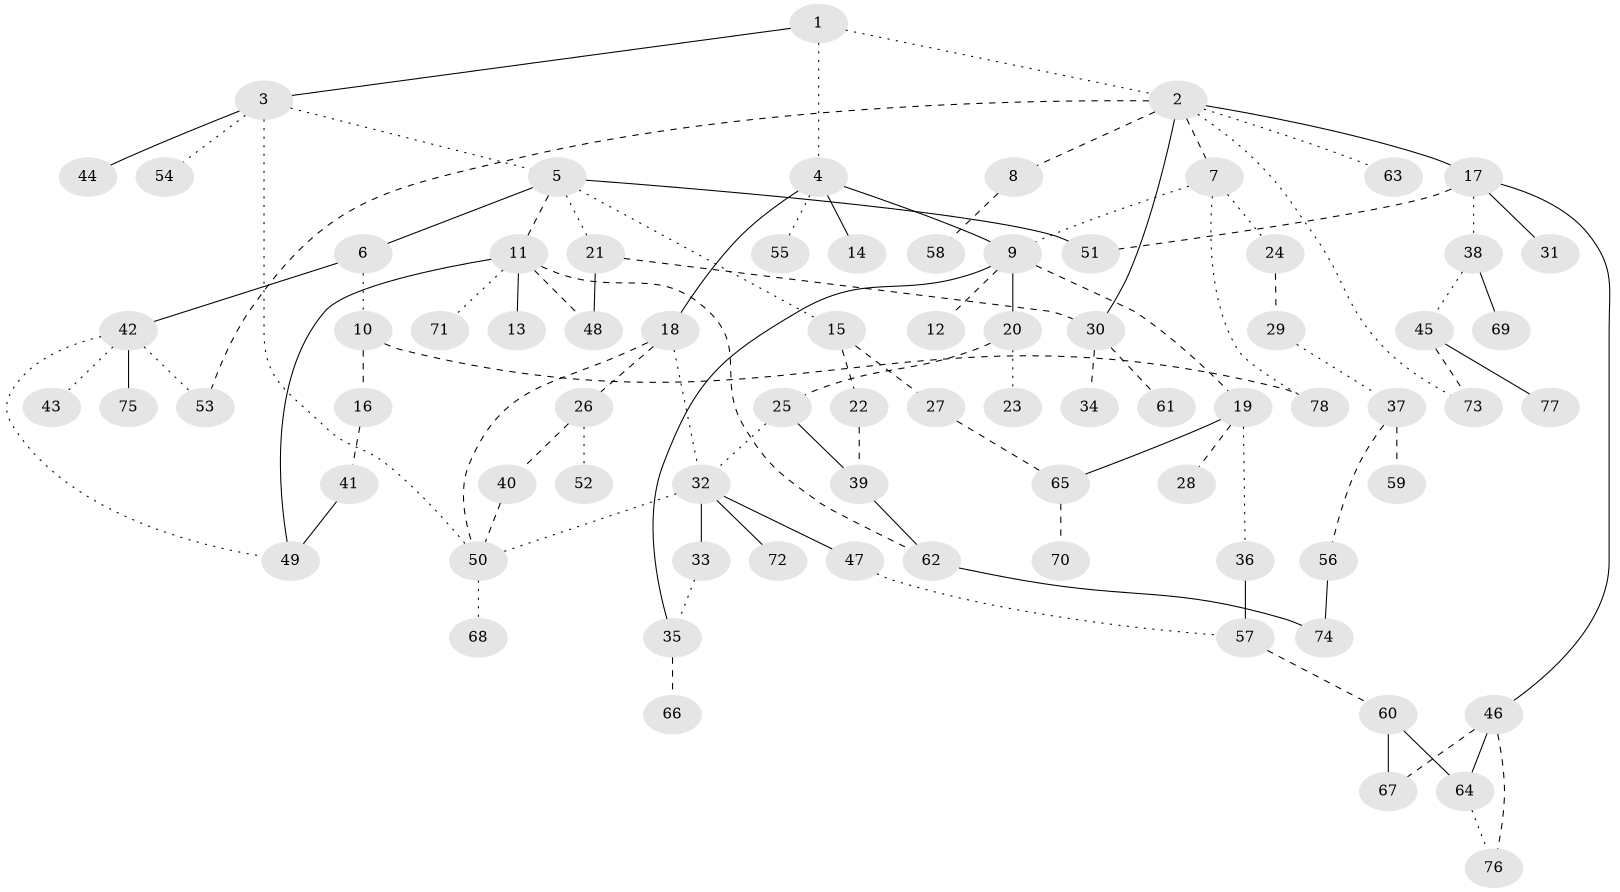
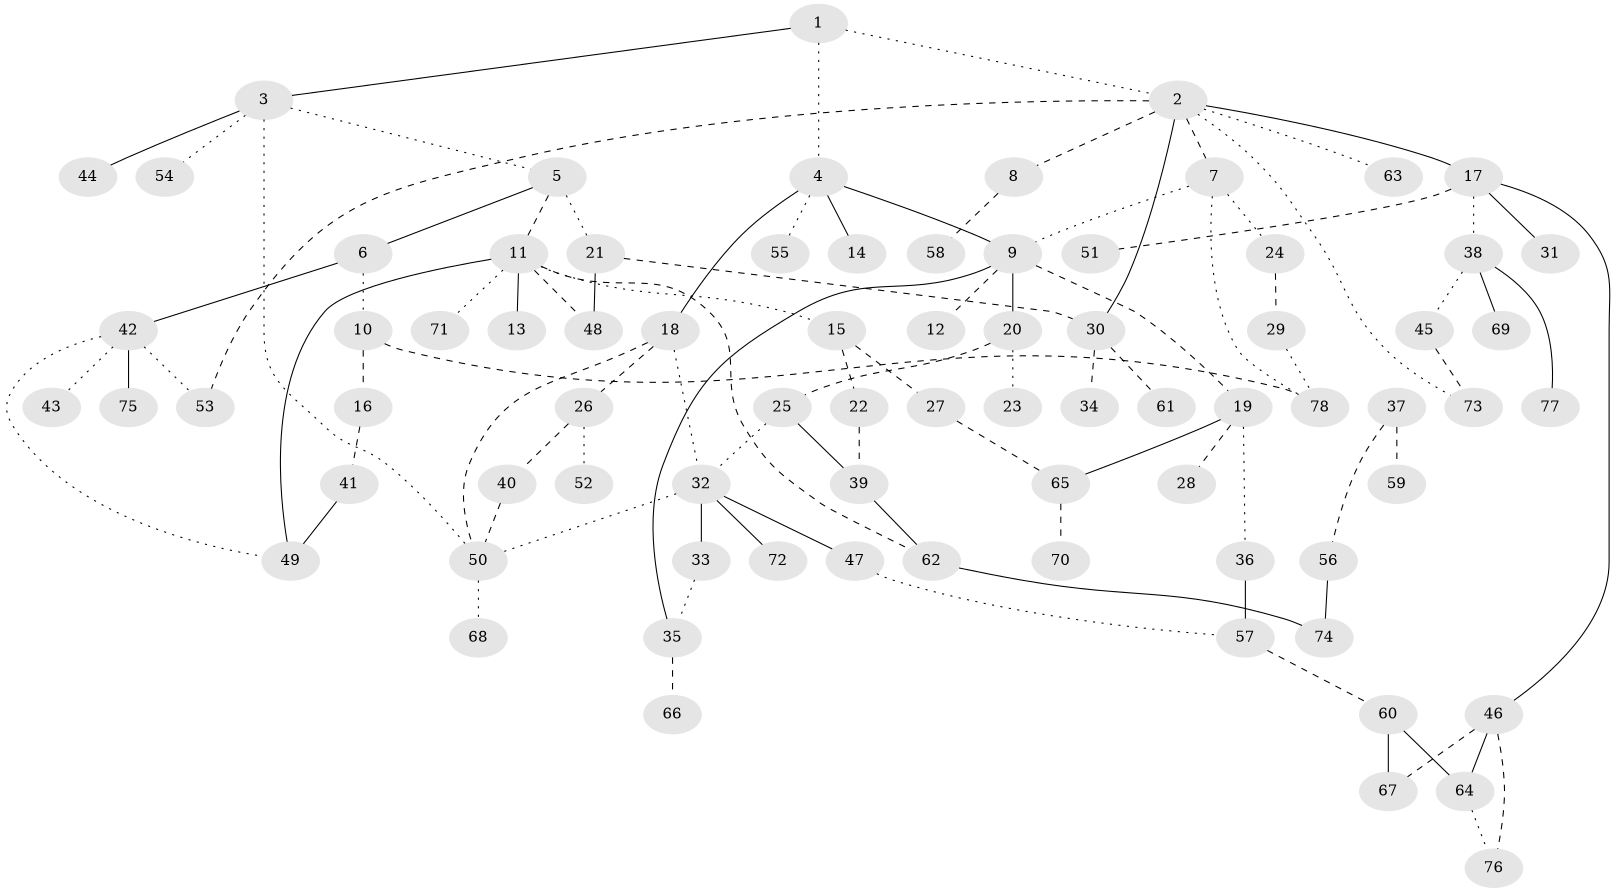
(817, 200) -> none
(697, 254) -> (663, 294)
(1336, 369) -> (1298, 369)
(1487, 369) -> (1543, 318)
